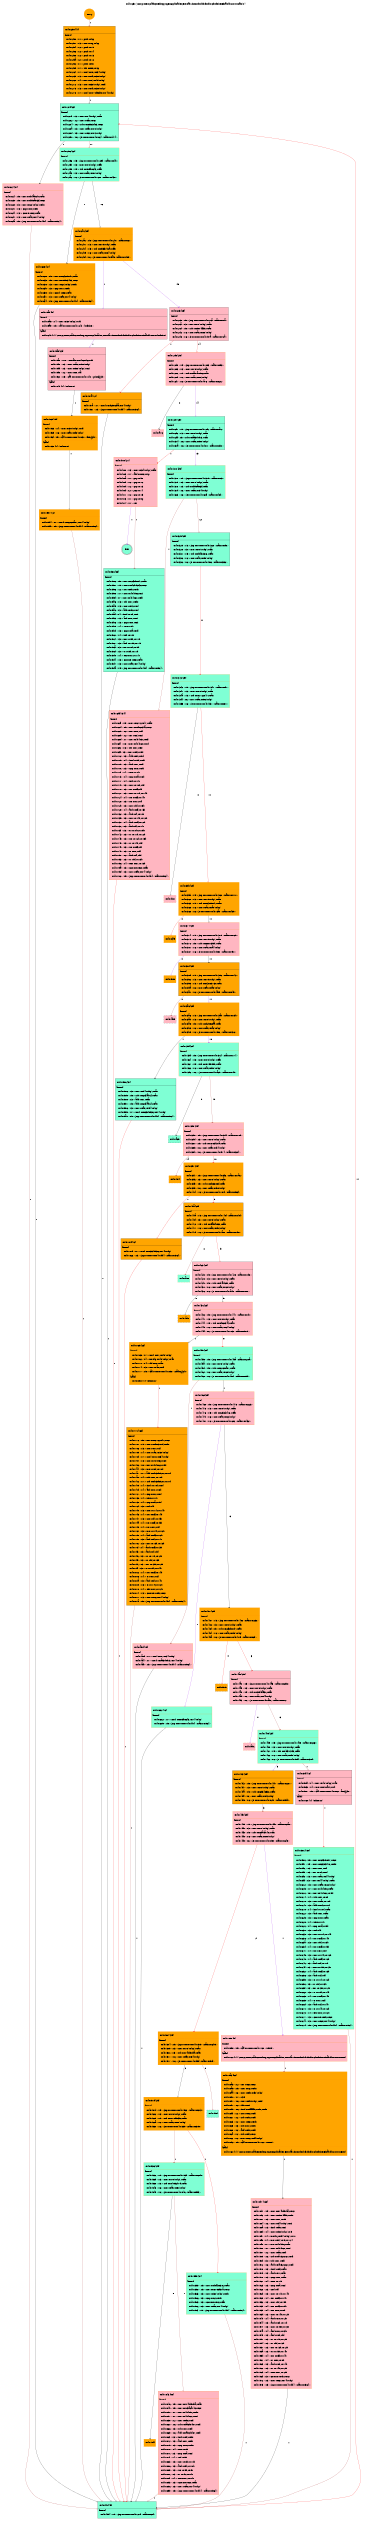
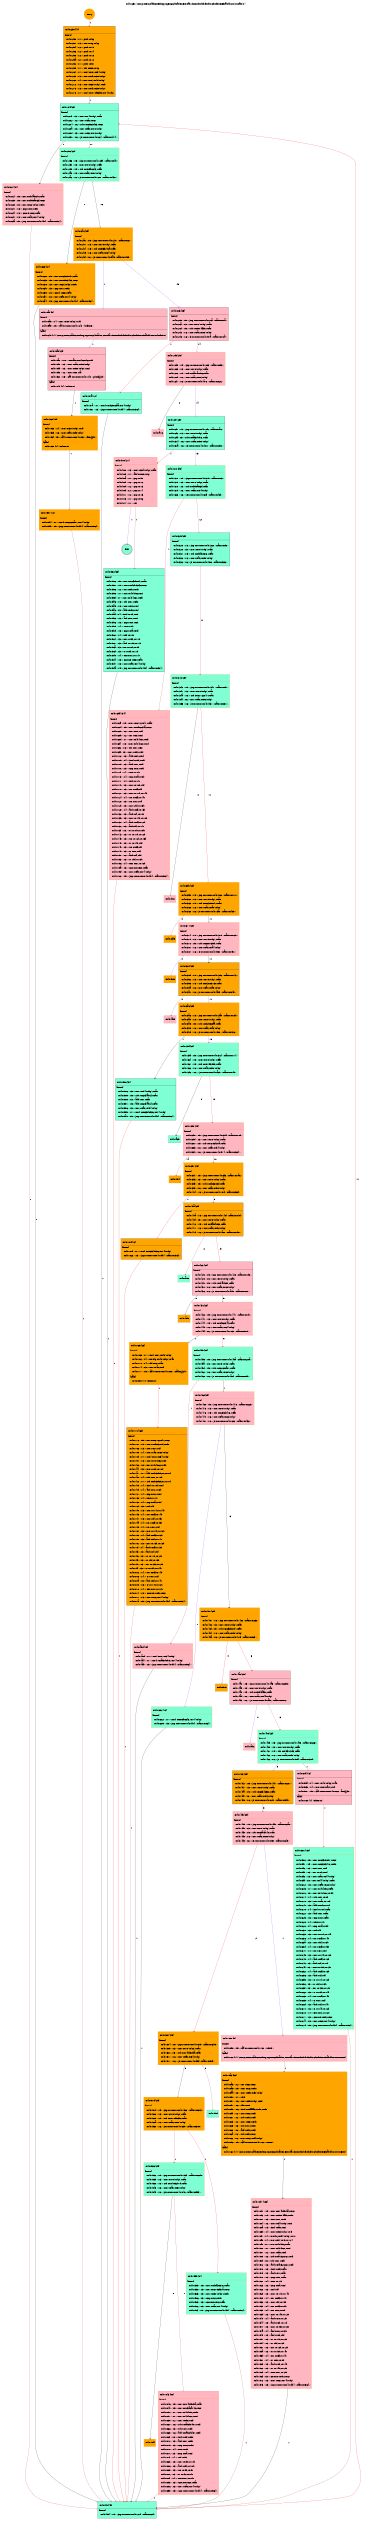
(111, 403) -> (111, 403)
